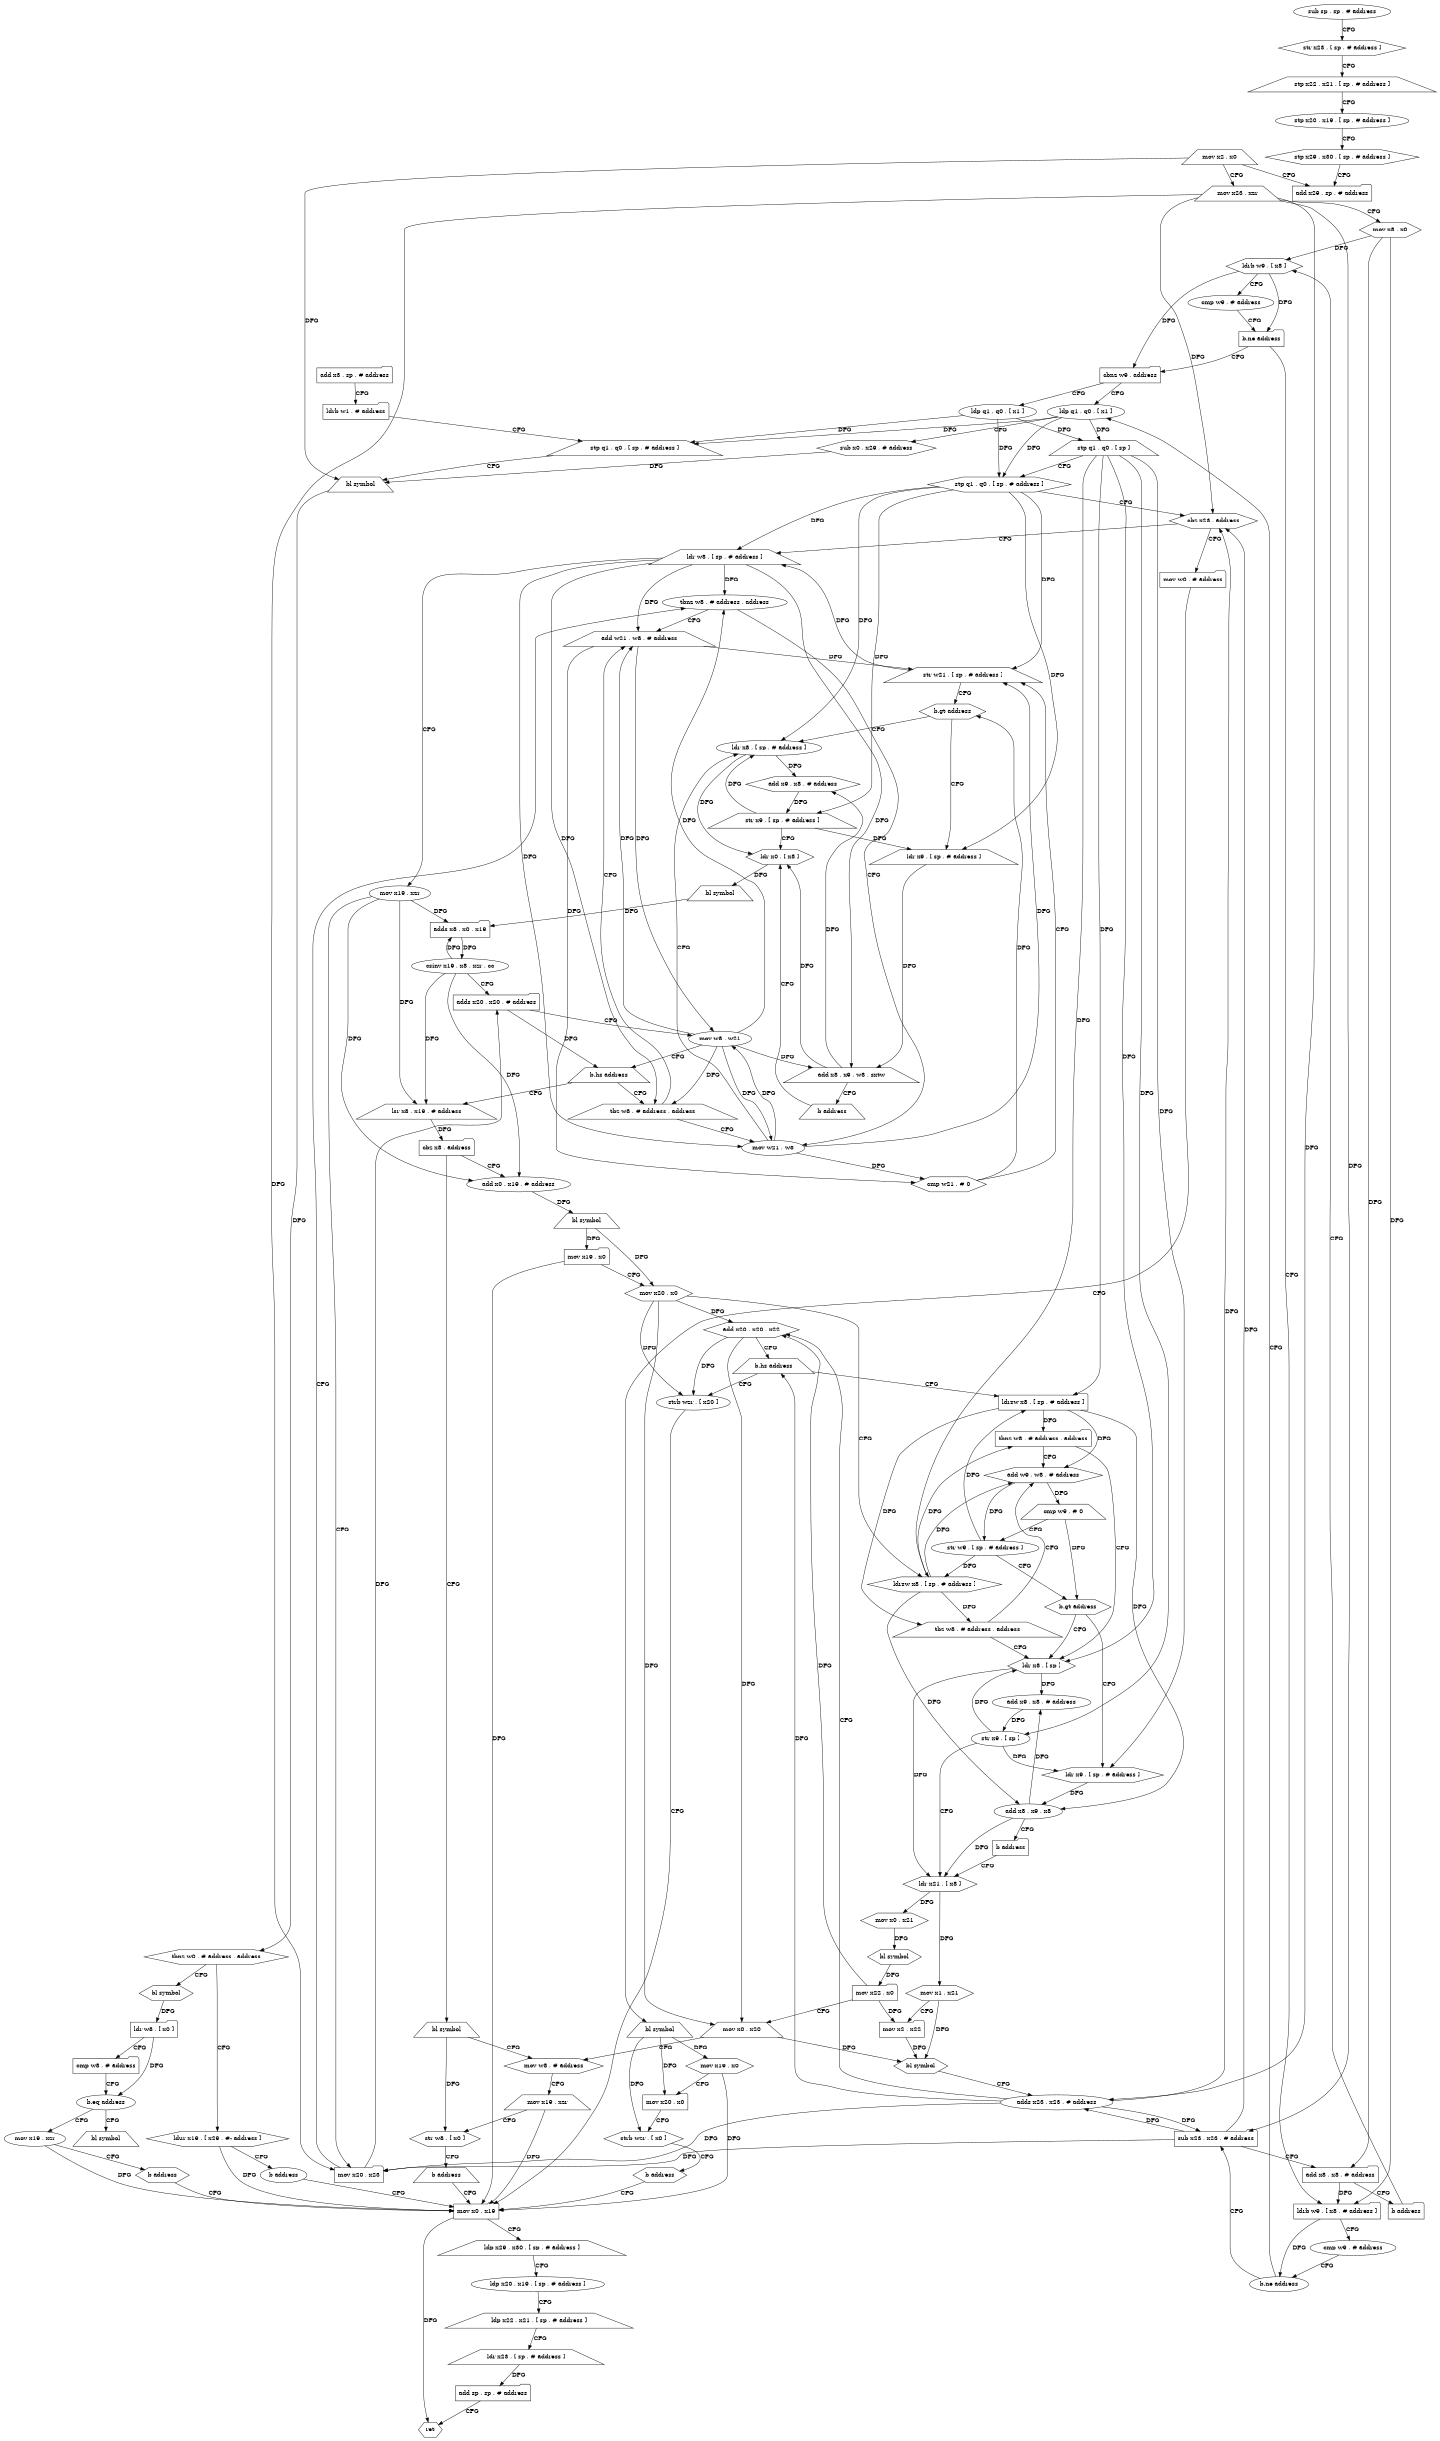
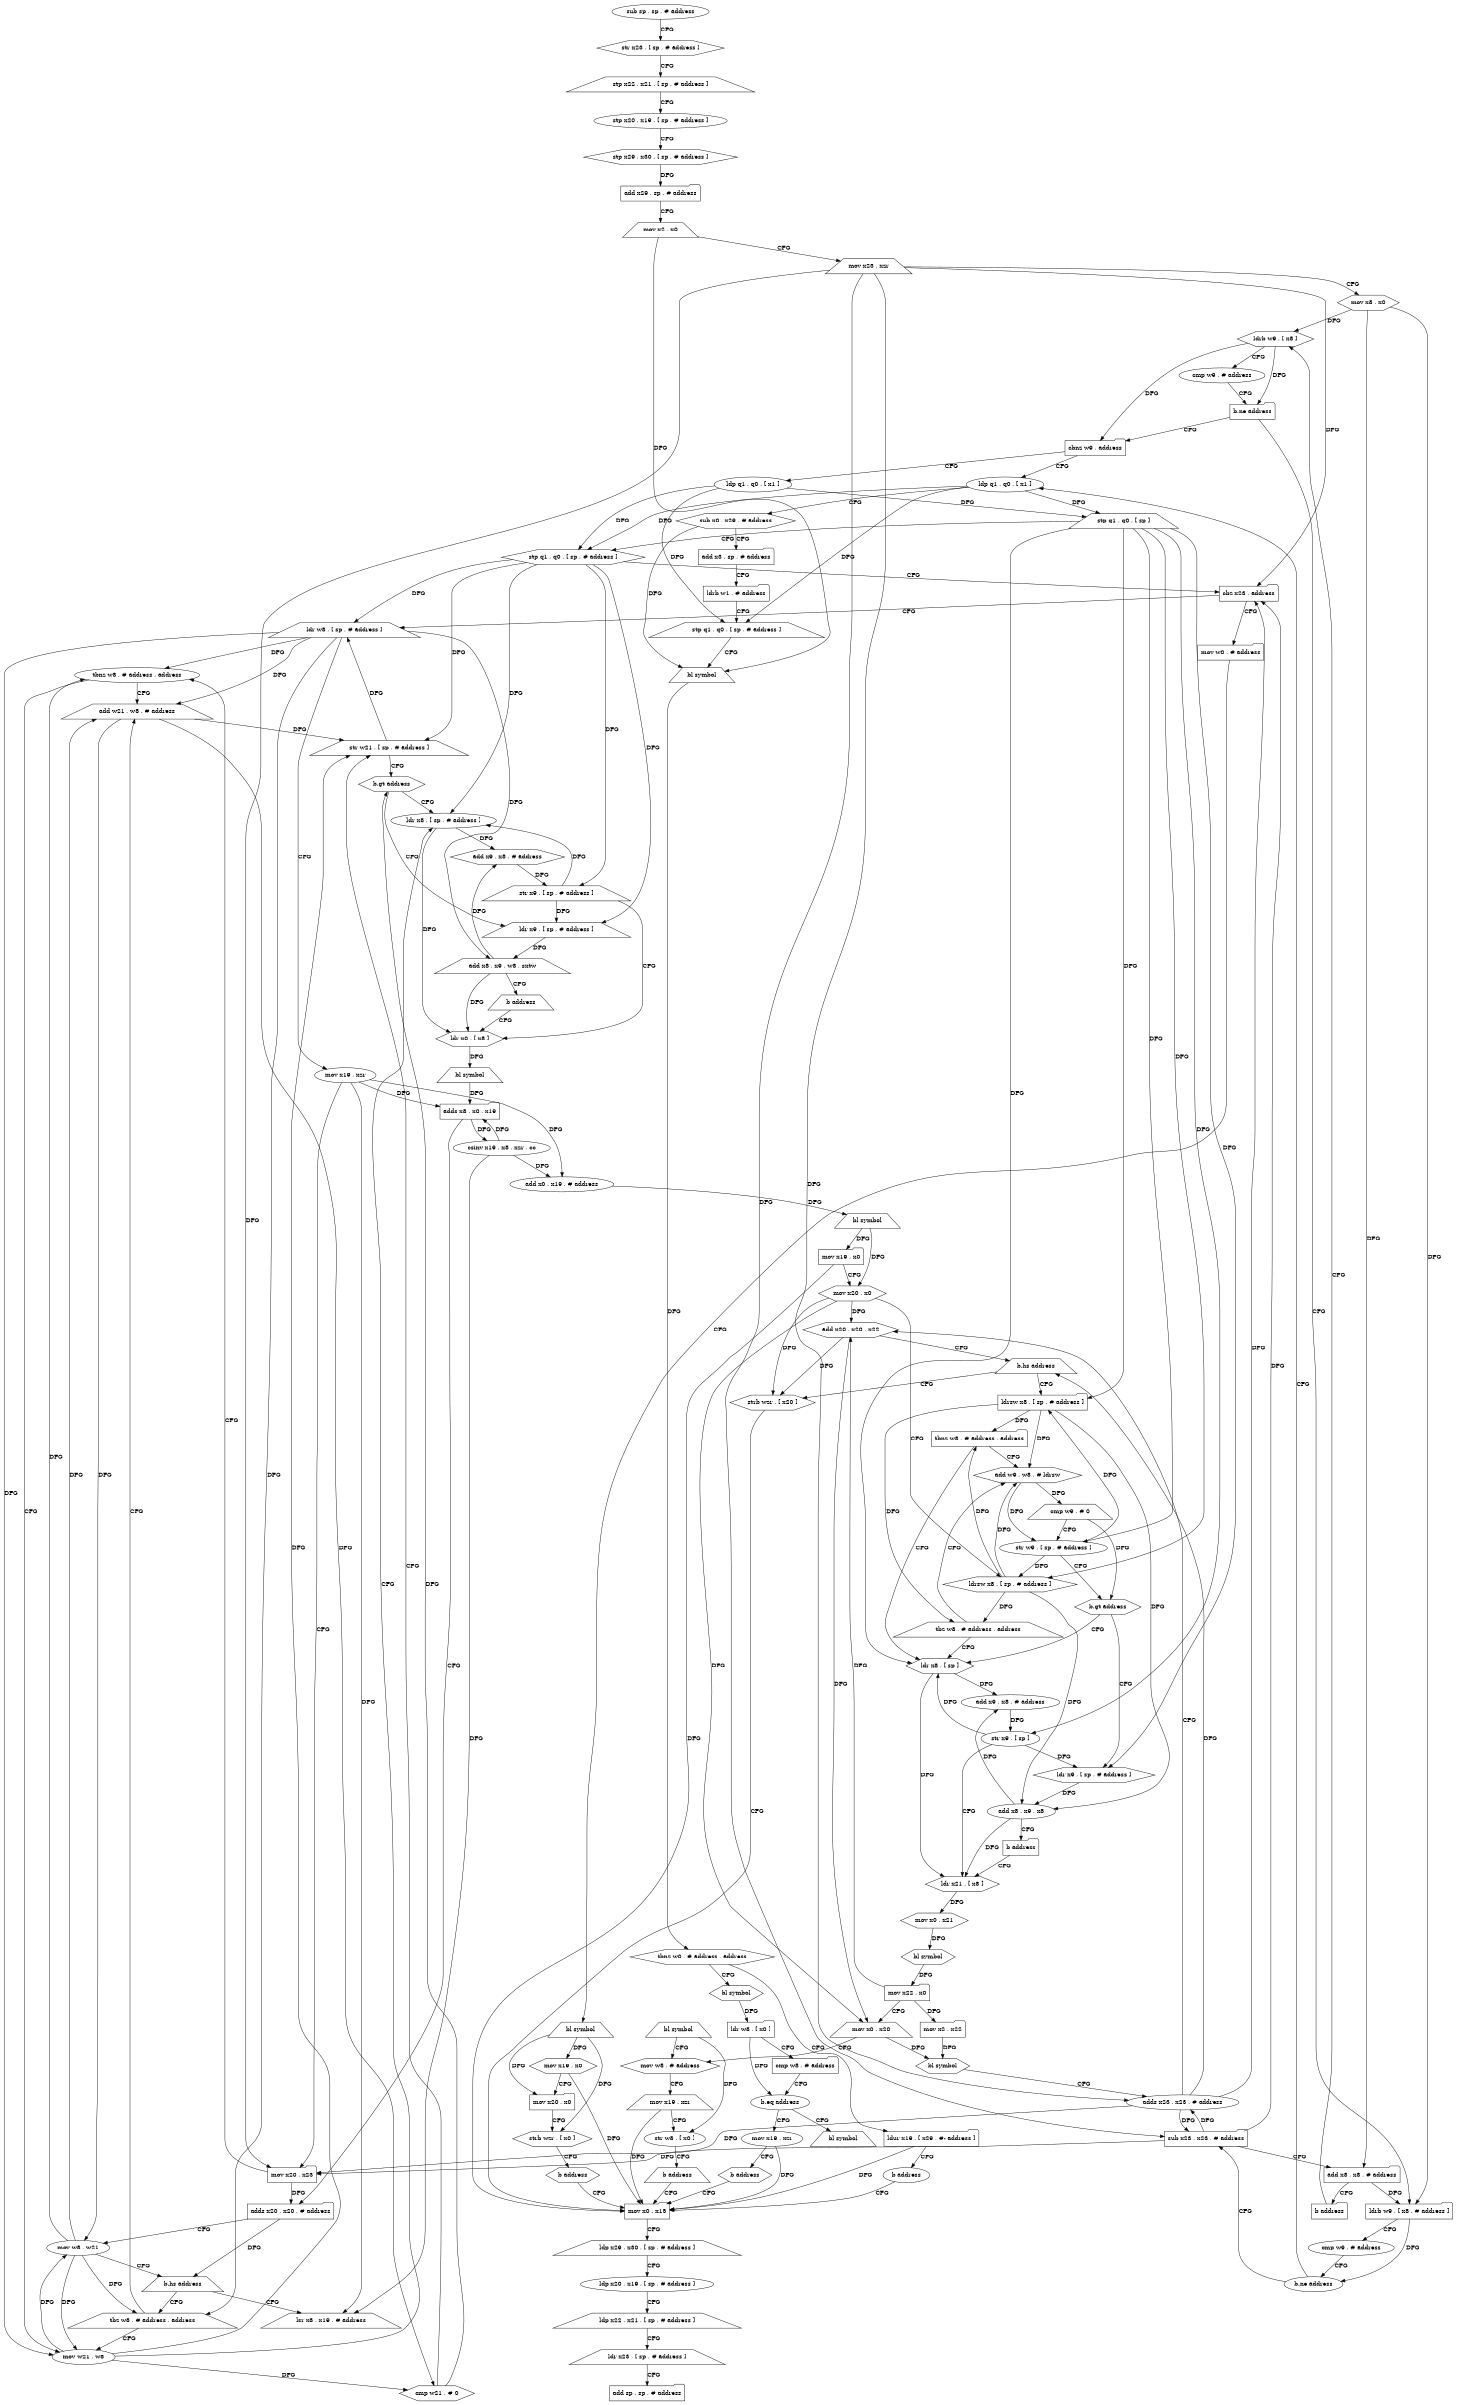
(1274, 175) -> (661, 210)
(1344, 175) -> (667, 175)
(1213, 521) -> (1249, 594)
none -> (736, 537)
(477, 983) -> (446, 1680)
(772, 1058) -> none
none -> (1150, 1064)
(447, 1148) -> none
(693, 1403) -> (773, 1403)
(1043, 1475) -> (1028, 1475)
(940, 1993) -> none
(218, 2139) -> (931, 2139)
(445, 2139) -> (675, 2139)
(476, 2212) -> (647, 2212)
(519, 2375) -> (654, 2375)
(430, 2430) -> none
